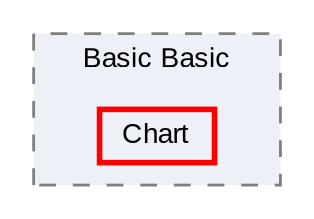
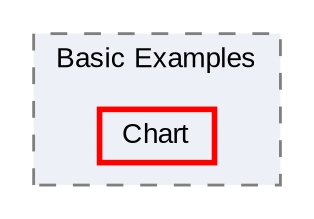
(157, 60) -> (157, 60)
